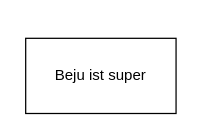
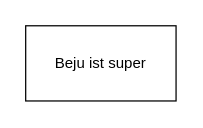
(101, 76) -> (101, 63)
